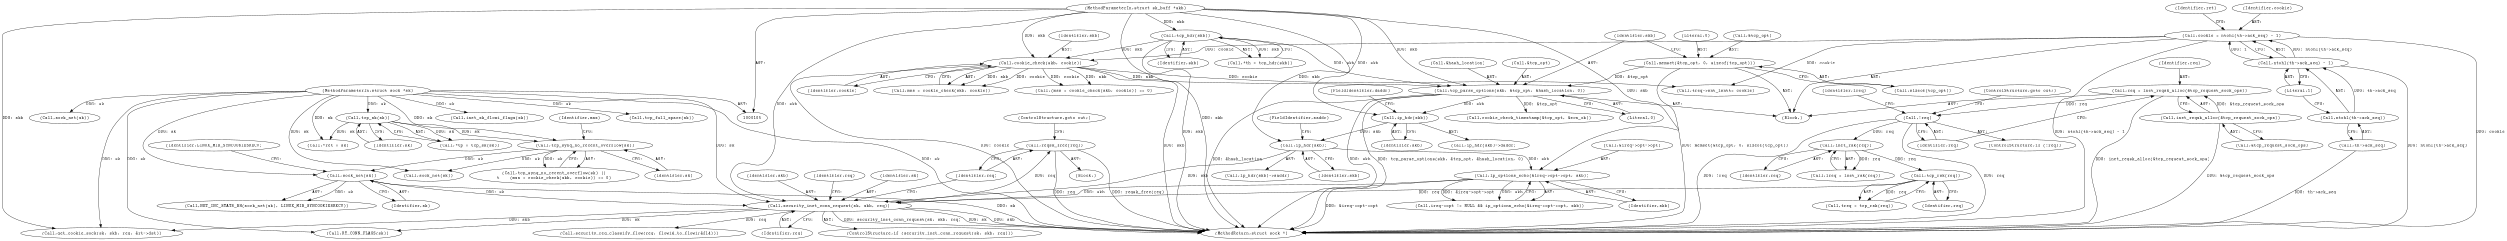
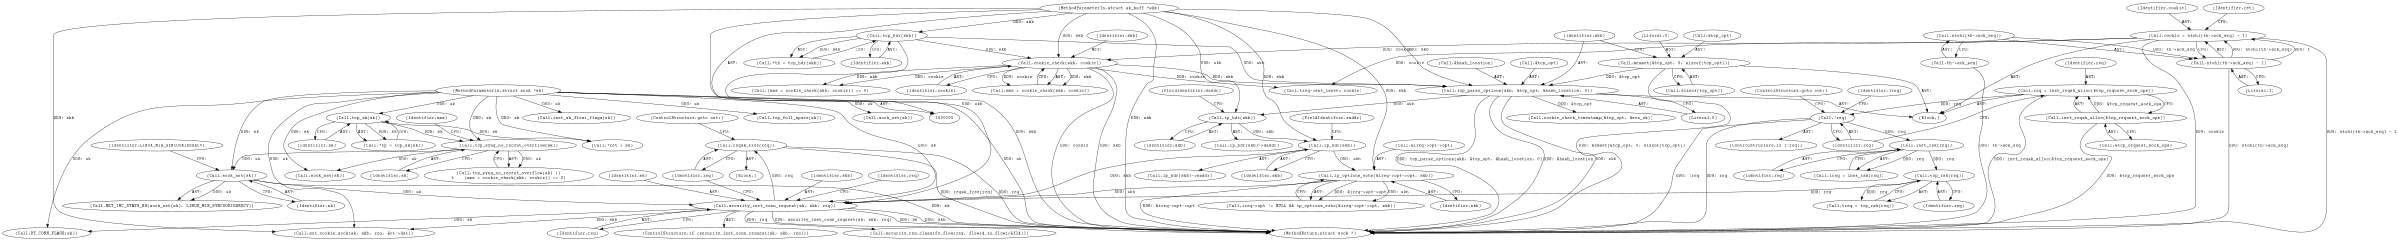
(2314, 106) -> none
